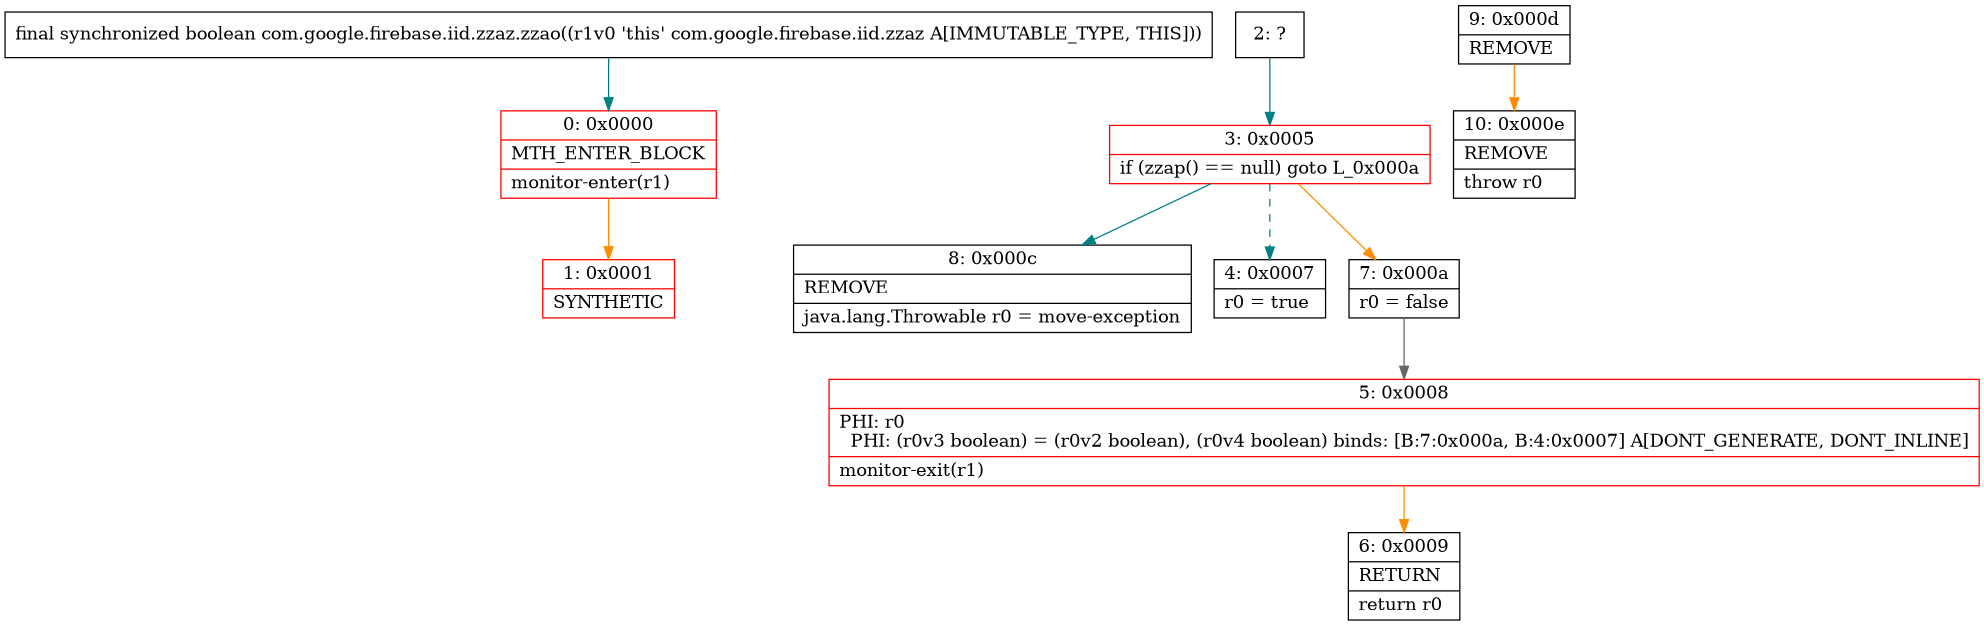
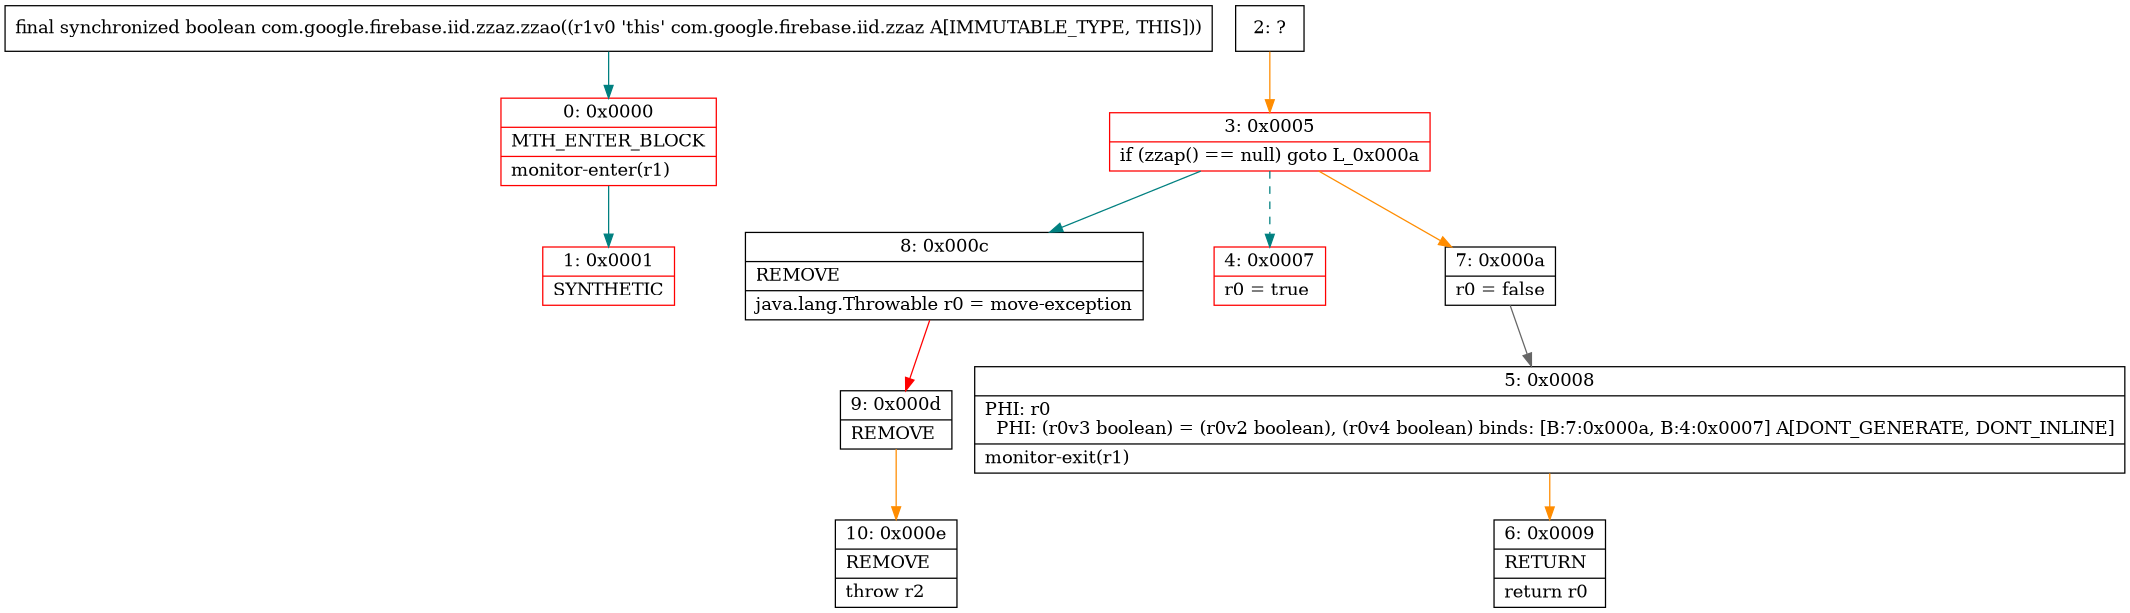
(1270, 85) -> (1270, 76)
(1504, 183) -> (885, 592)
(609, 223) -> (609, 210)
(1270, 289) -> (1270, 276)
none -> (920, 349)
(1404, 433) -> (1550, 420)
